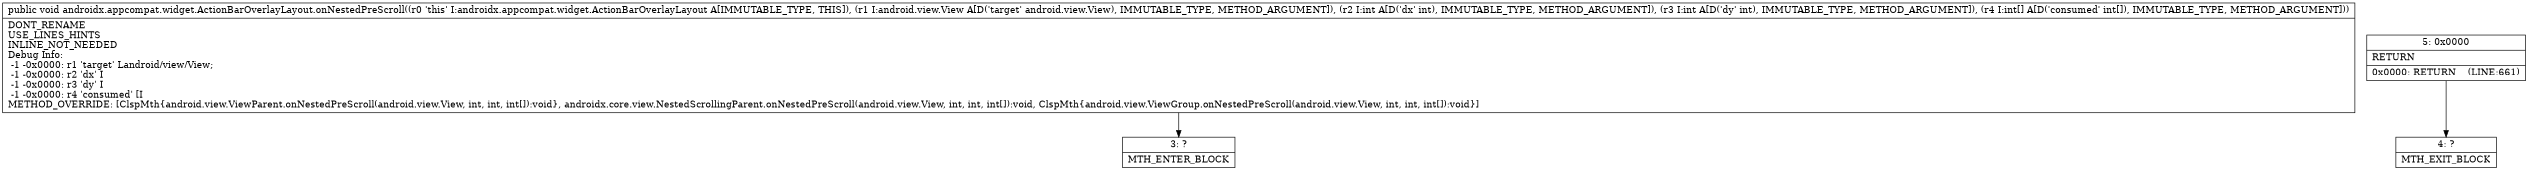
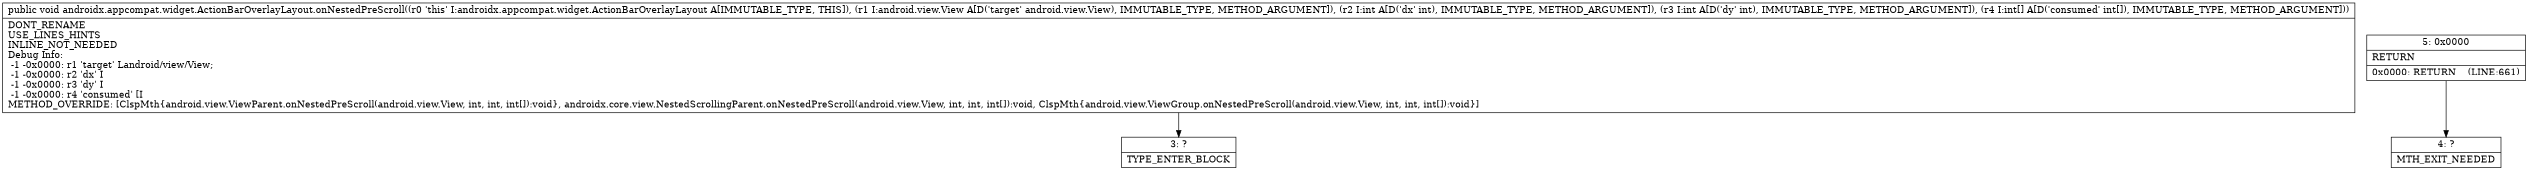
(1179, 160) -> (1179, 160)
(2446, 160) -> (2446, 160)
